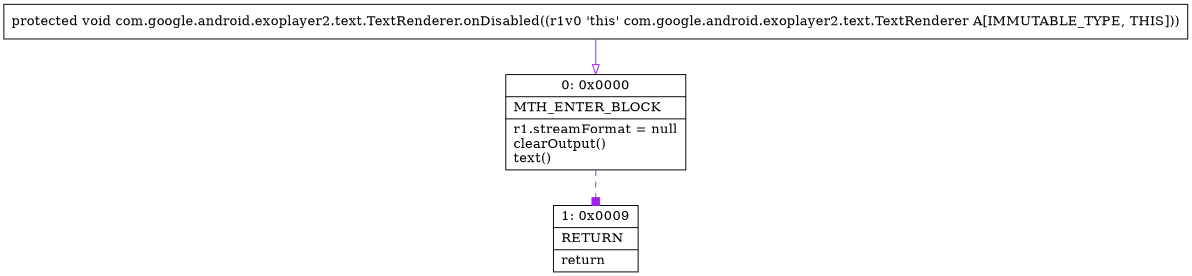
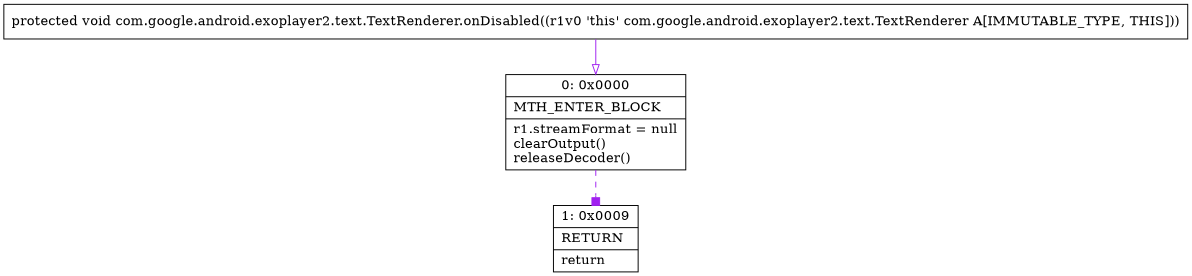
(533, 158) -> (572, 158)
